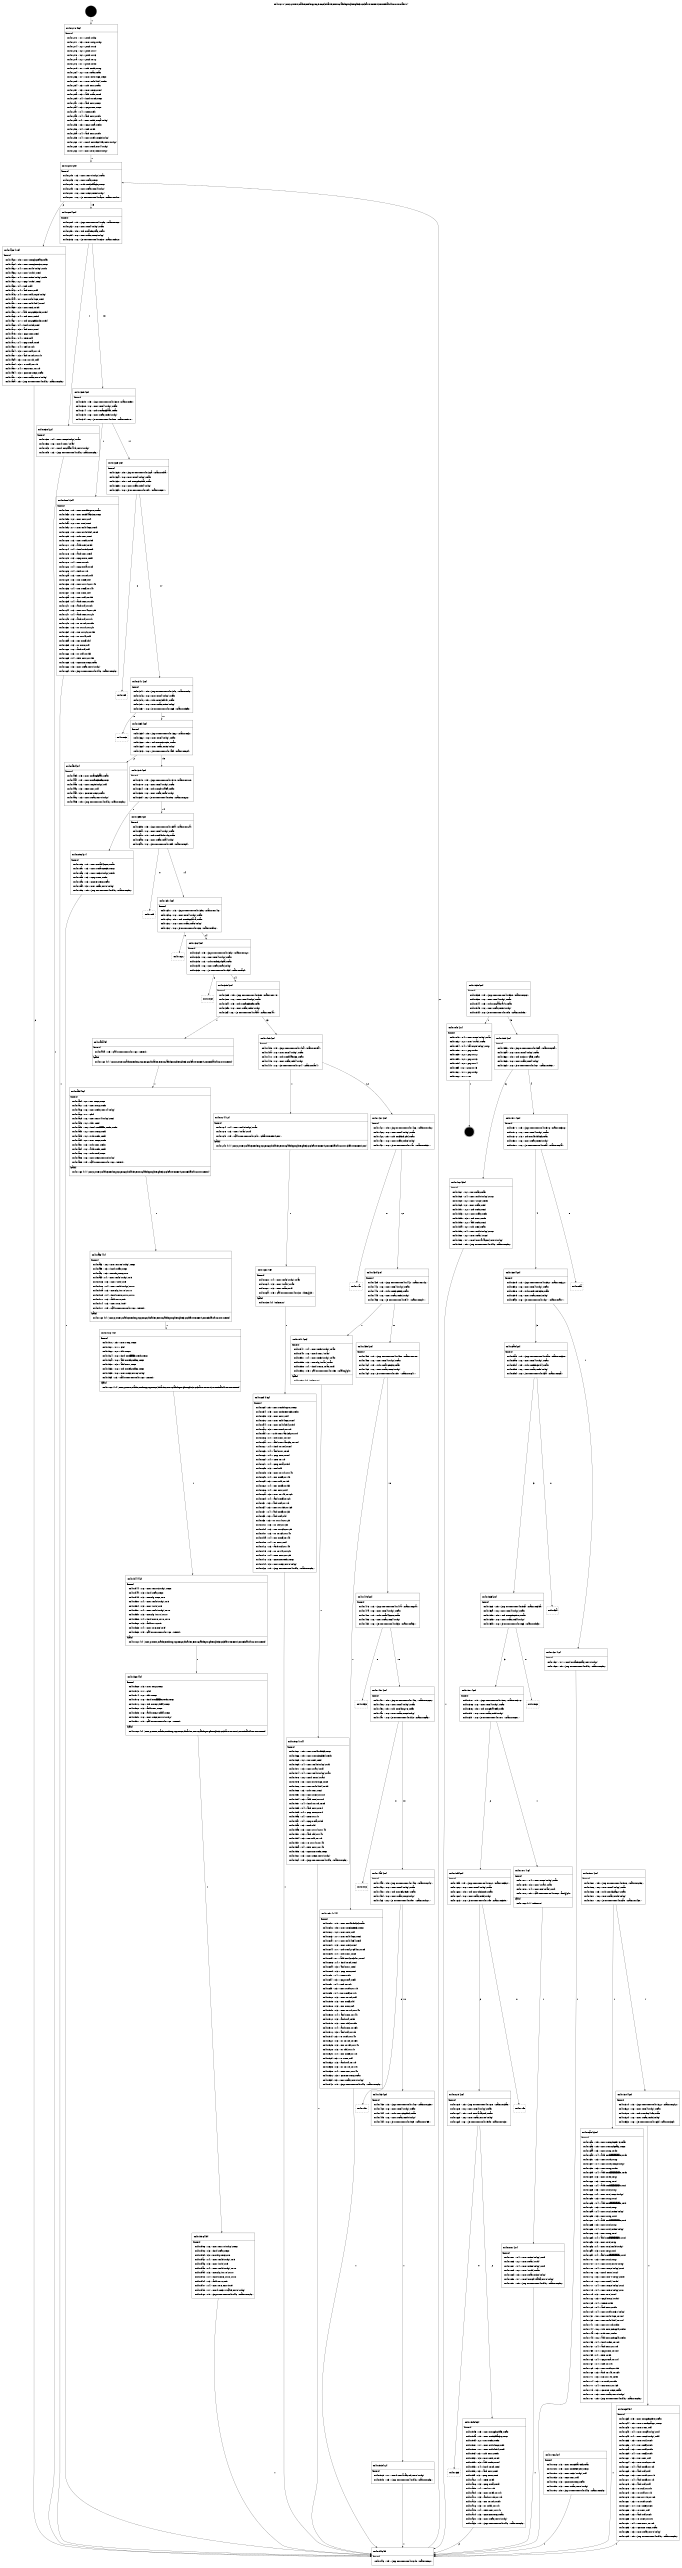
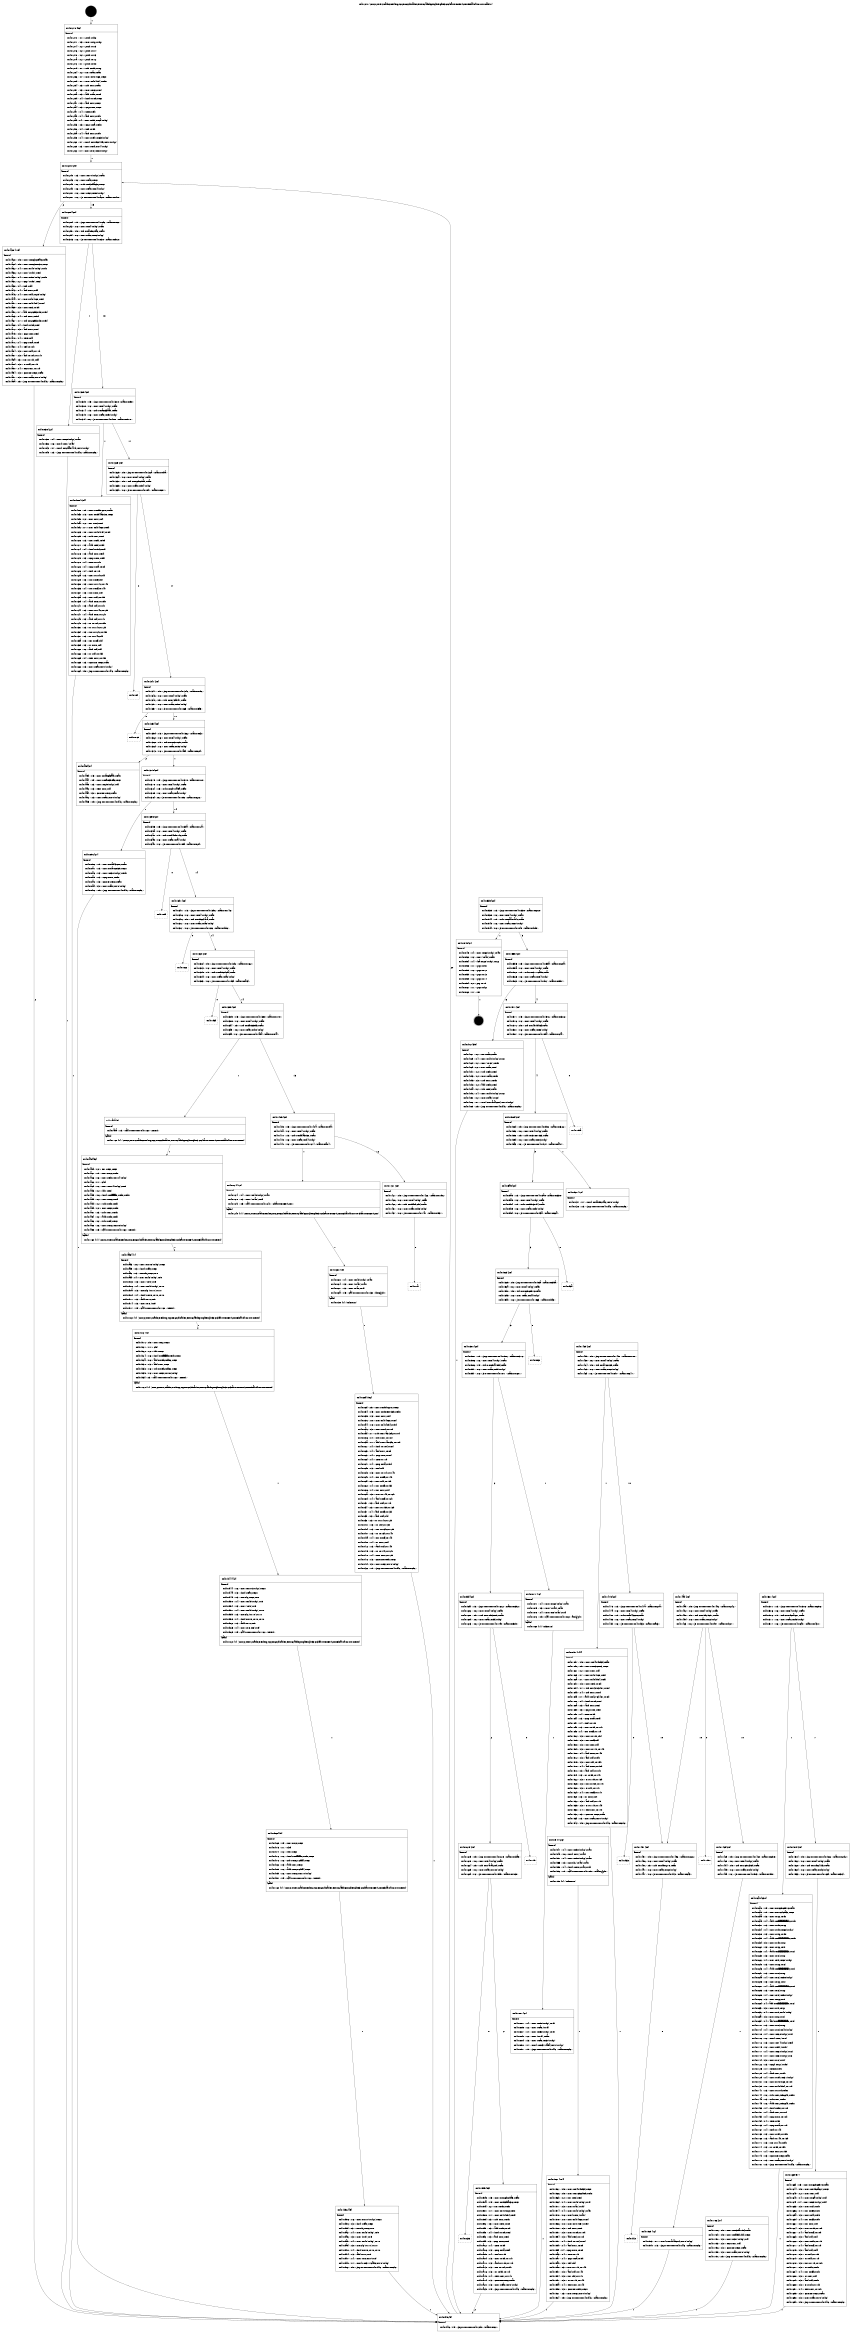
(163, 759) -> (175, 759)
(397, 1286) -> none
(402, 1795) -> (685, 1735)
(575, 2168) -> none
